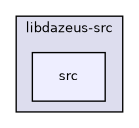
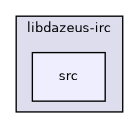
(69, 29) -> (69, 29)
